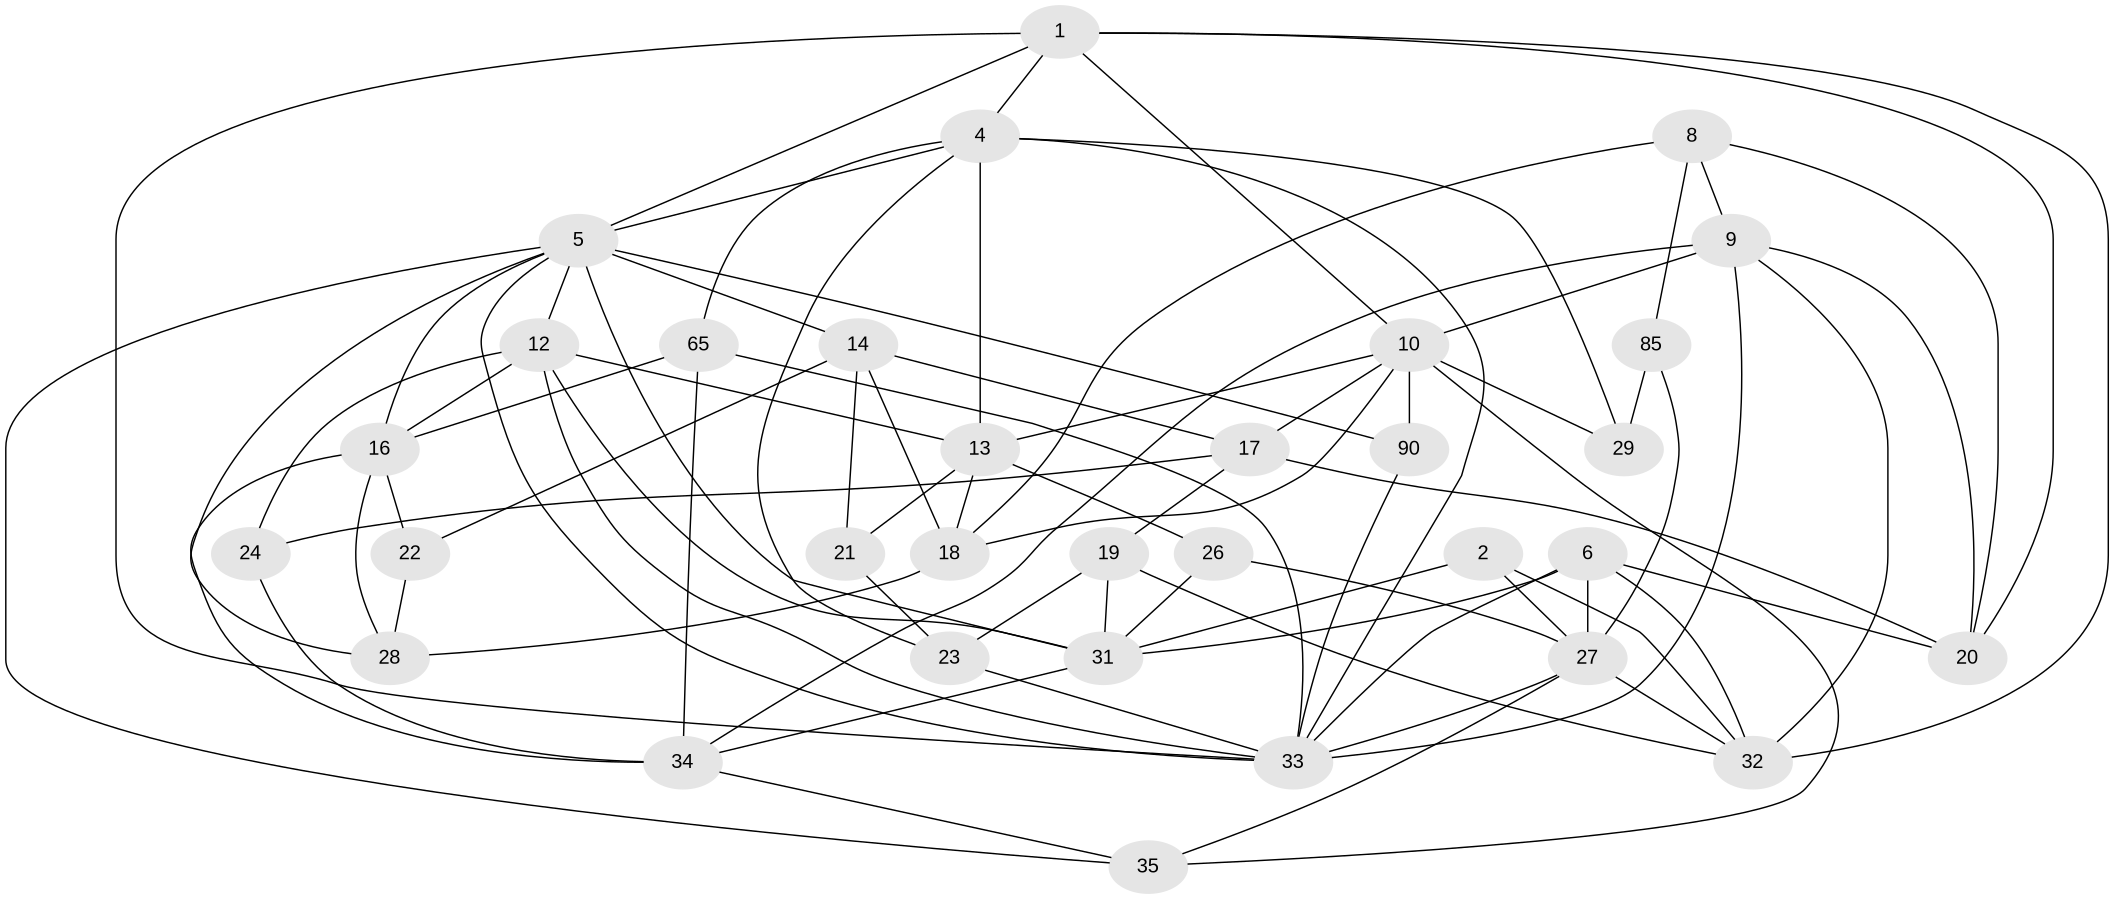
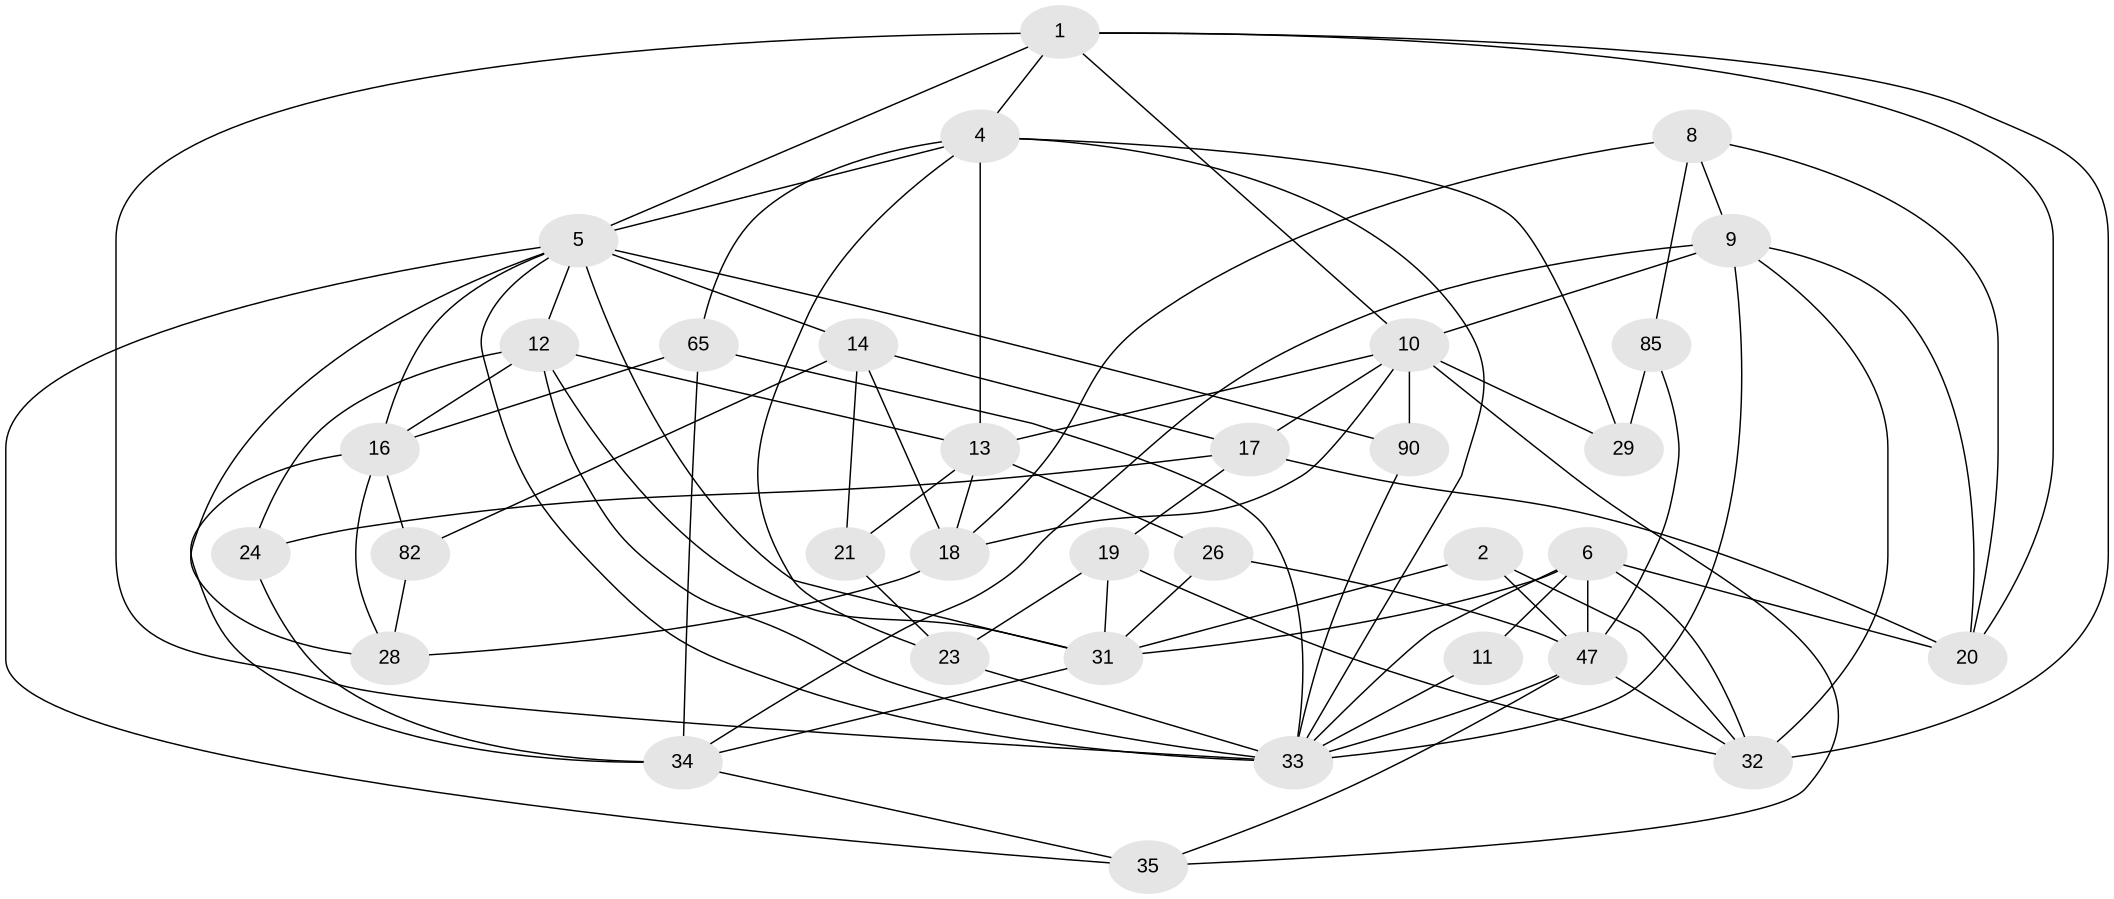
(410, 554) -> (410, 554)
none -> (1483, 658)
(1588, 658) -> (1588, 658)
